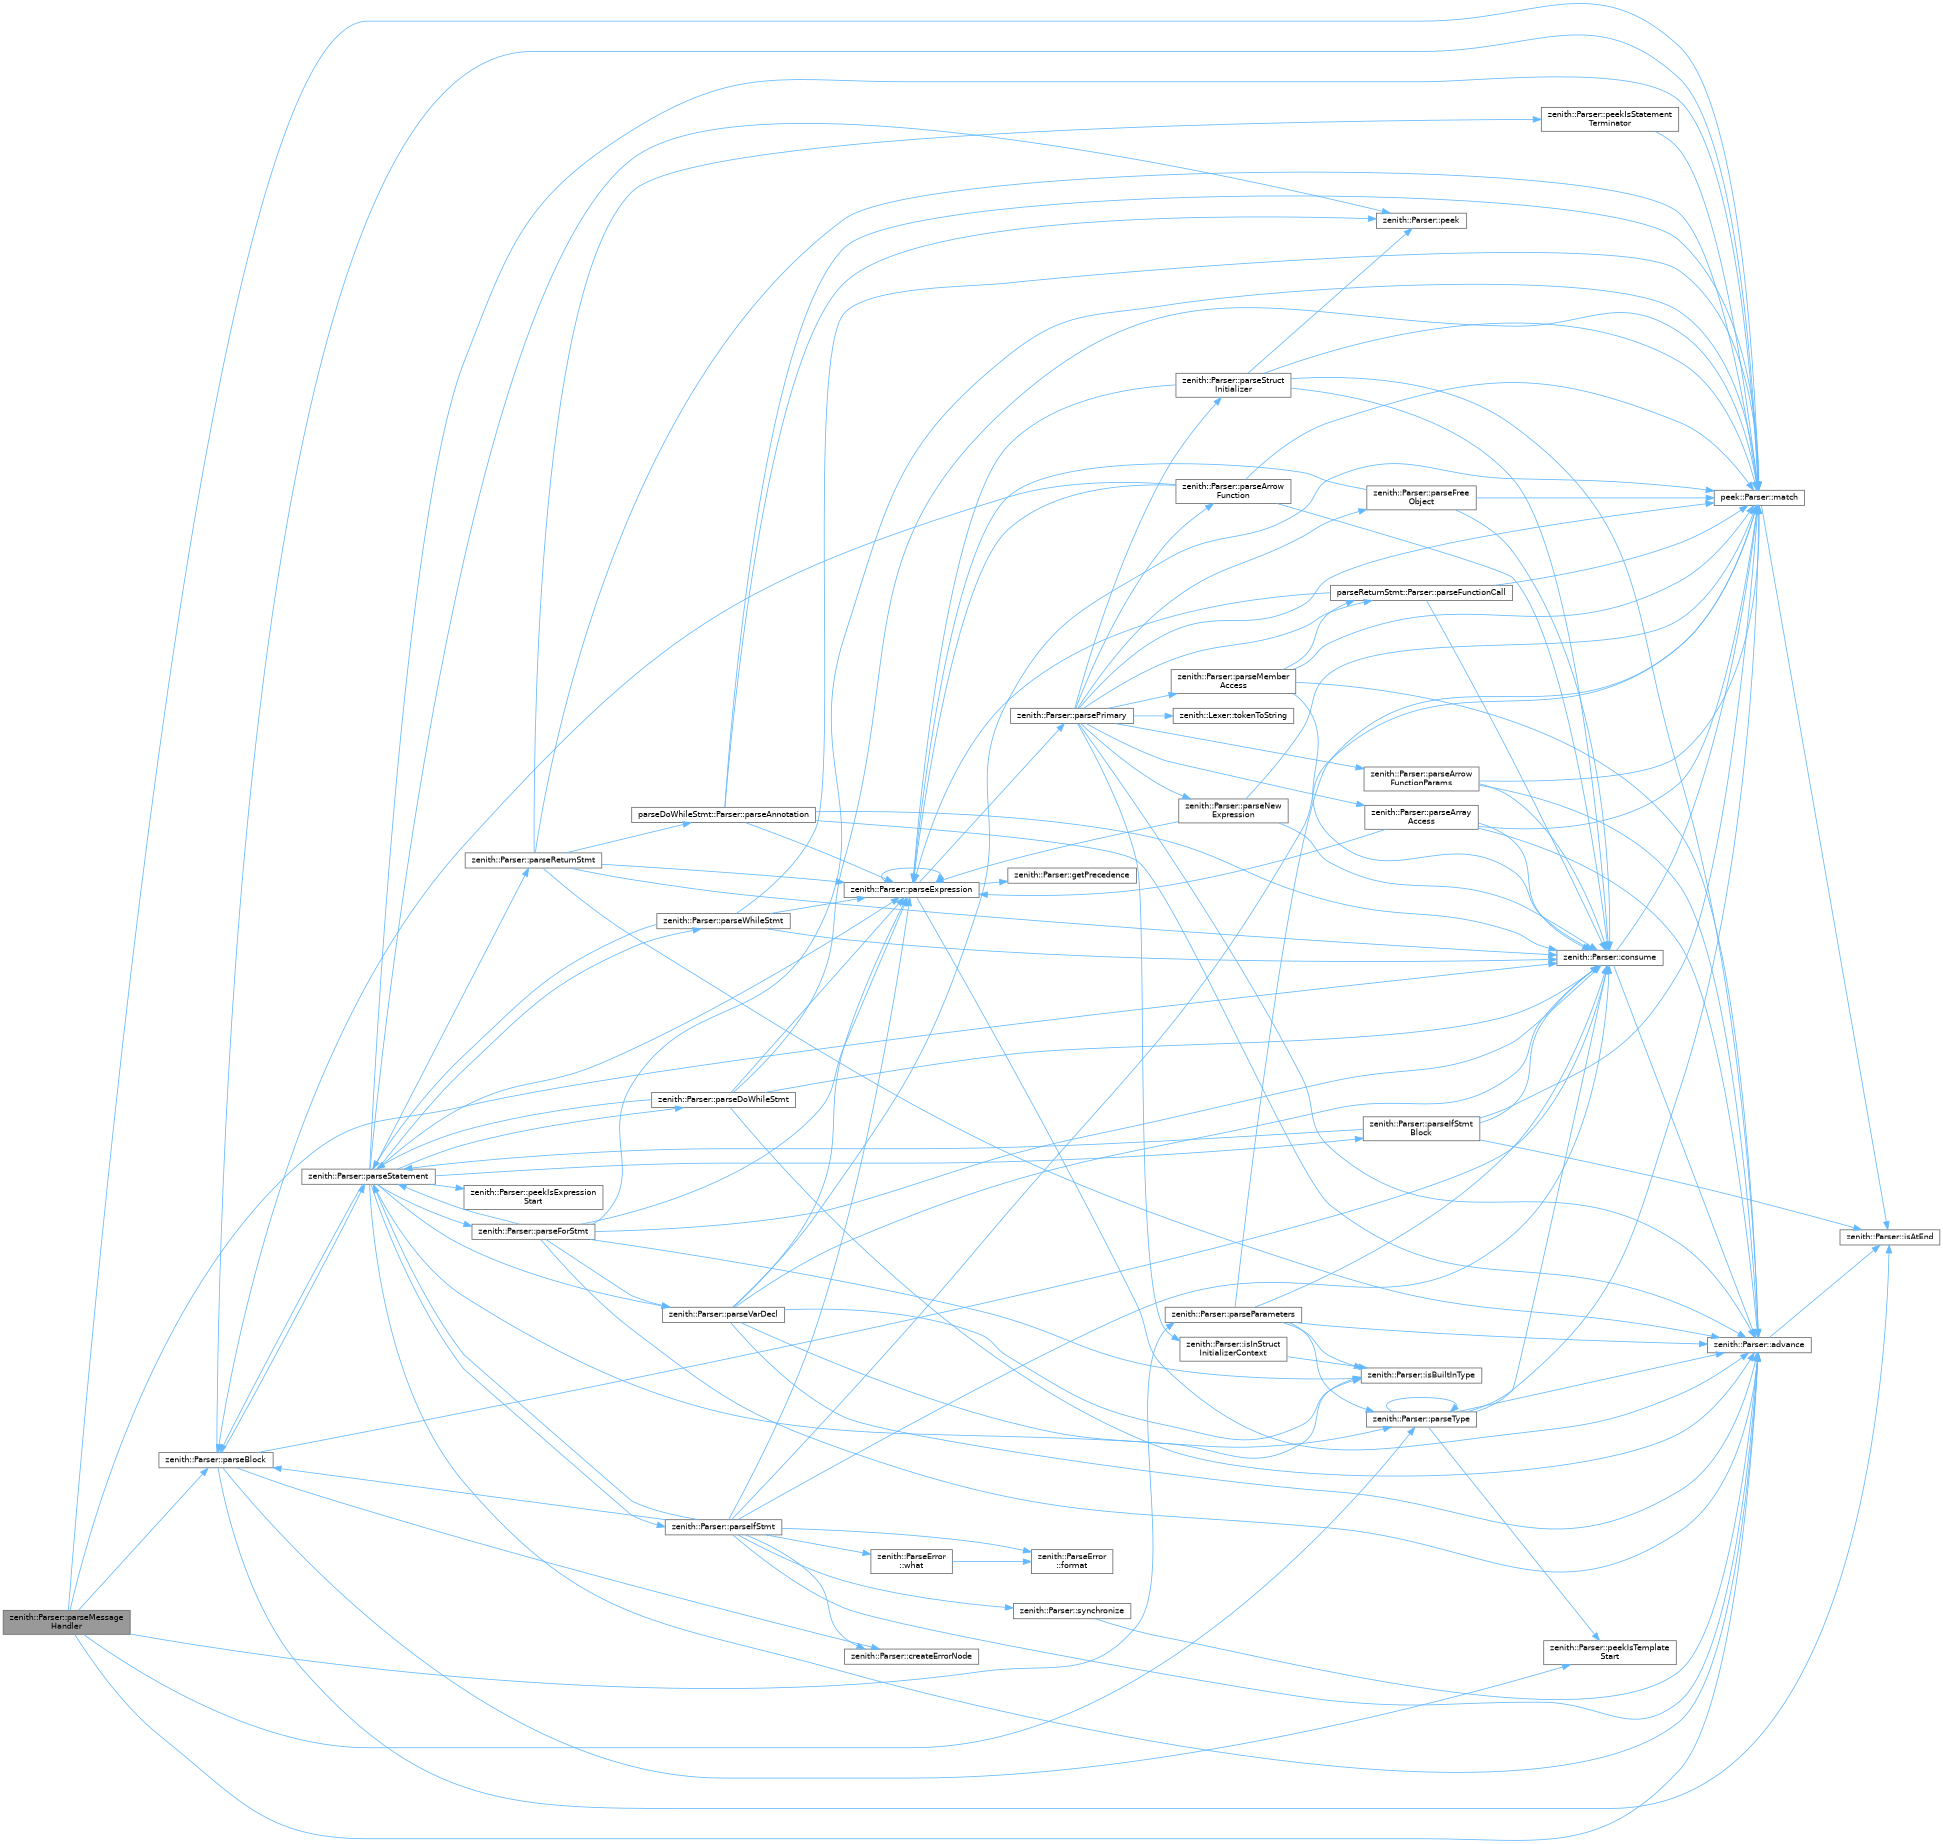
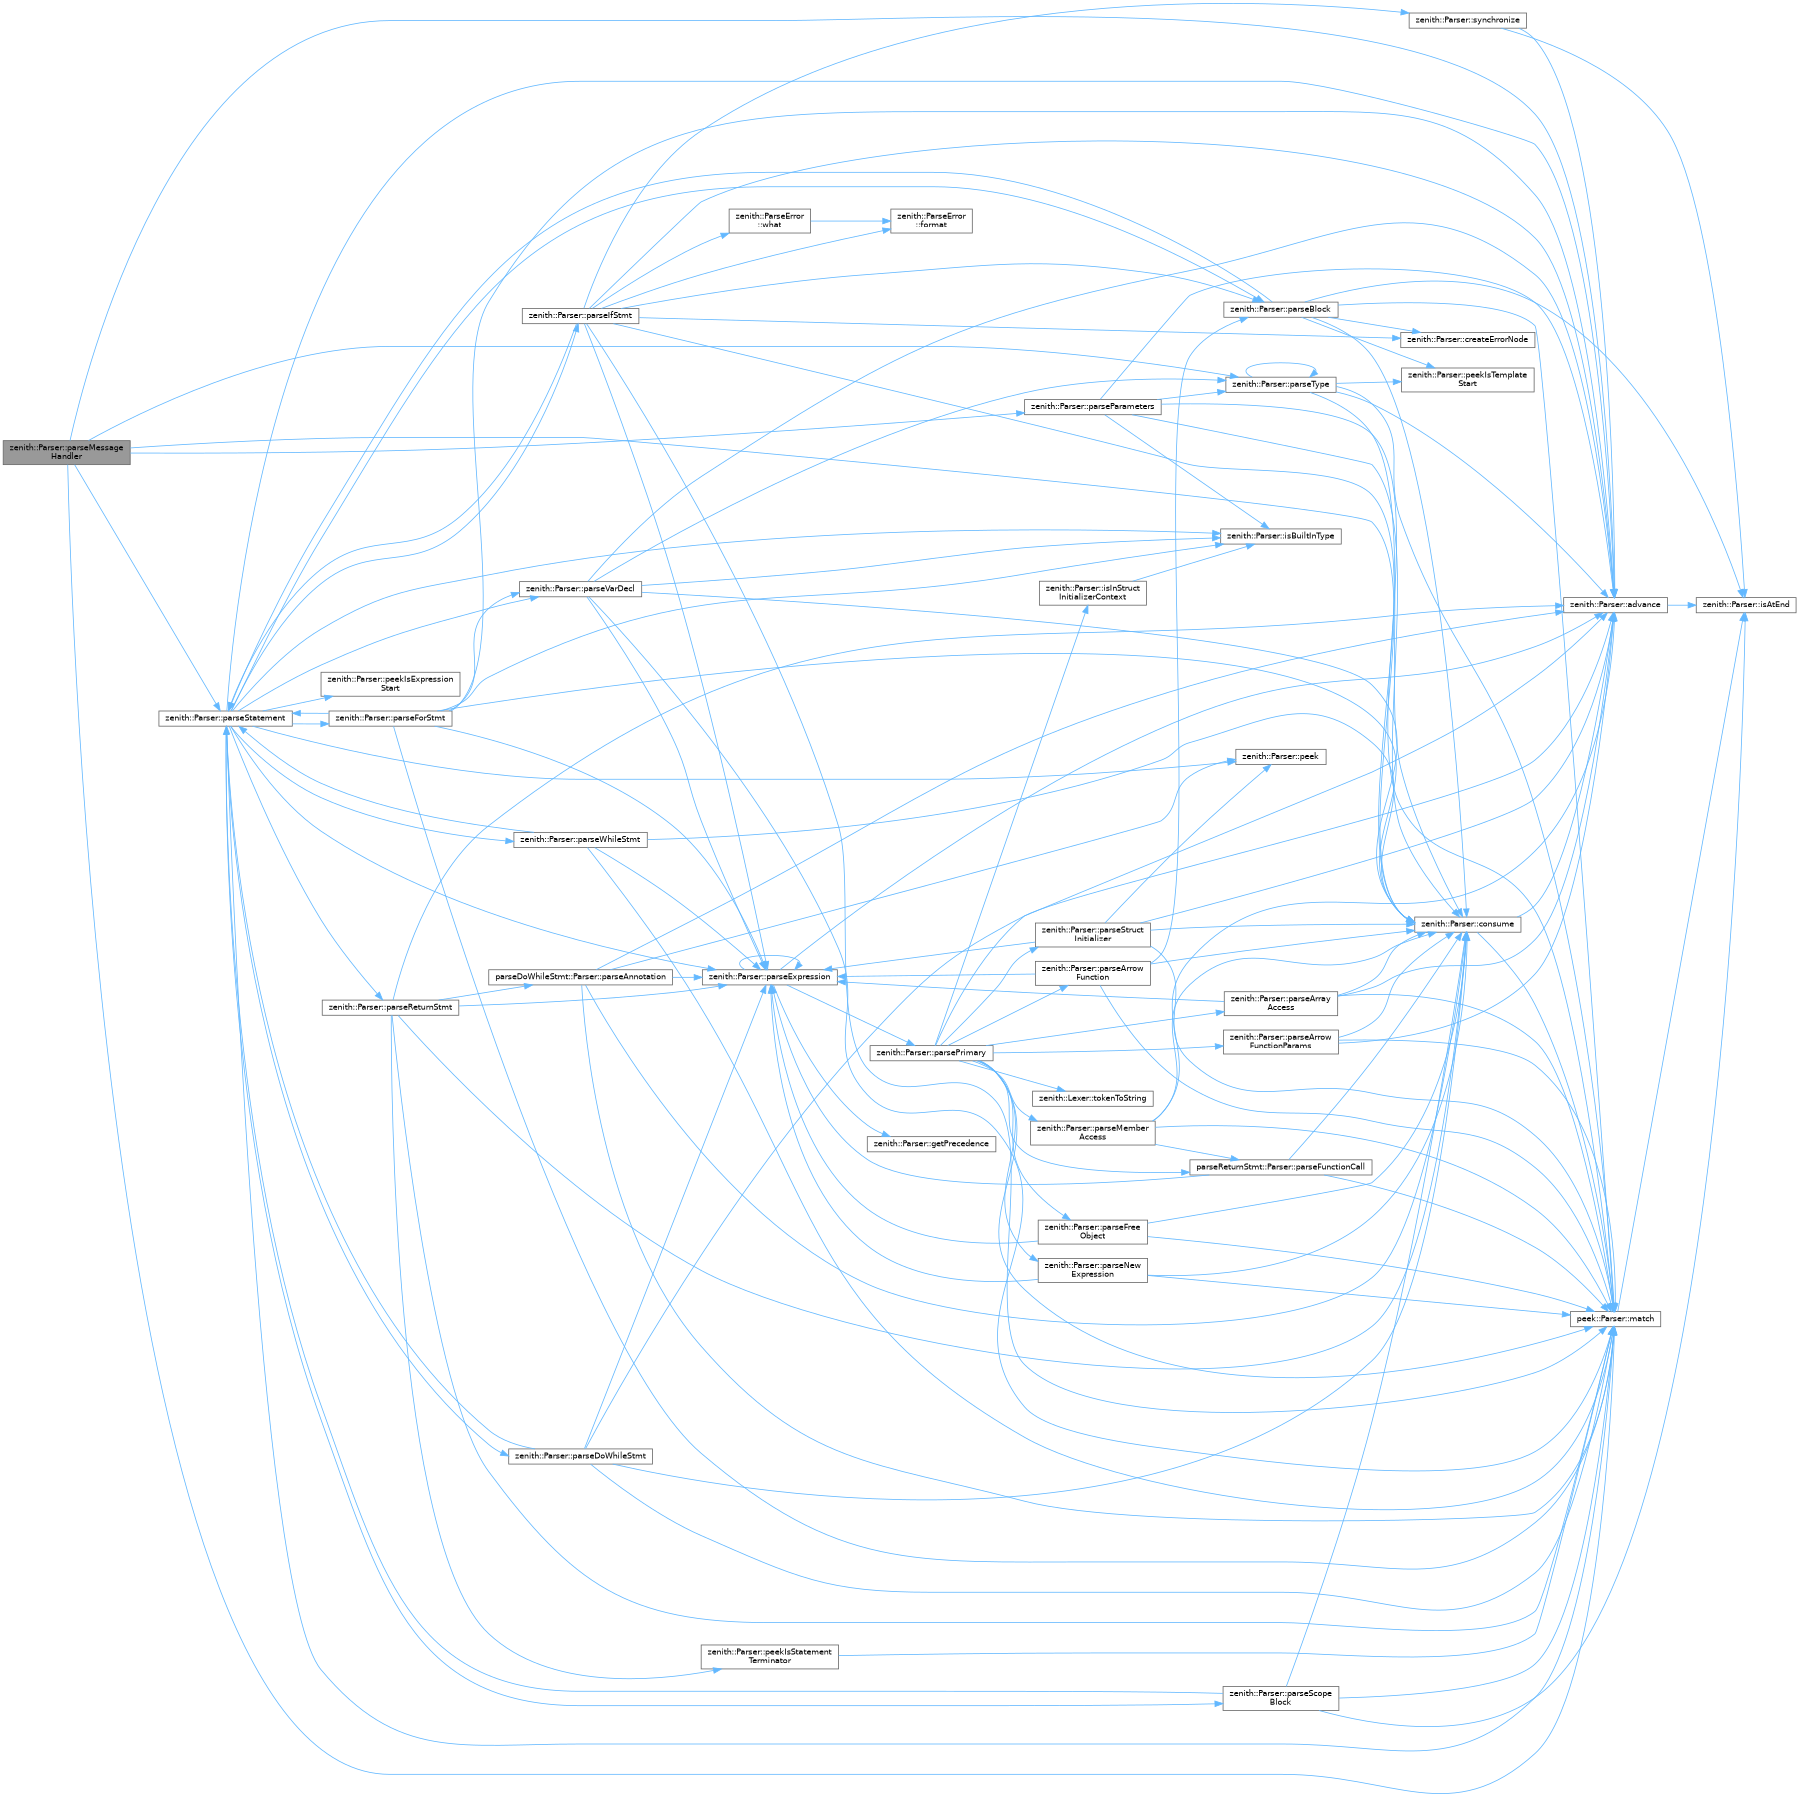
none -> (1706, 258)
(1422, 1129) -> (1281, 1698)
(141, 1542) -> (145, 584)
